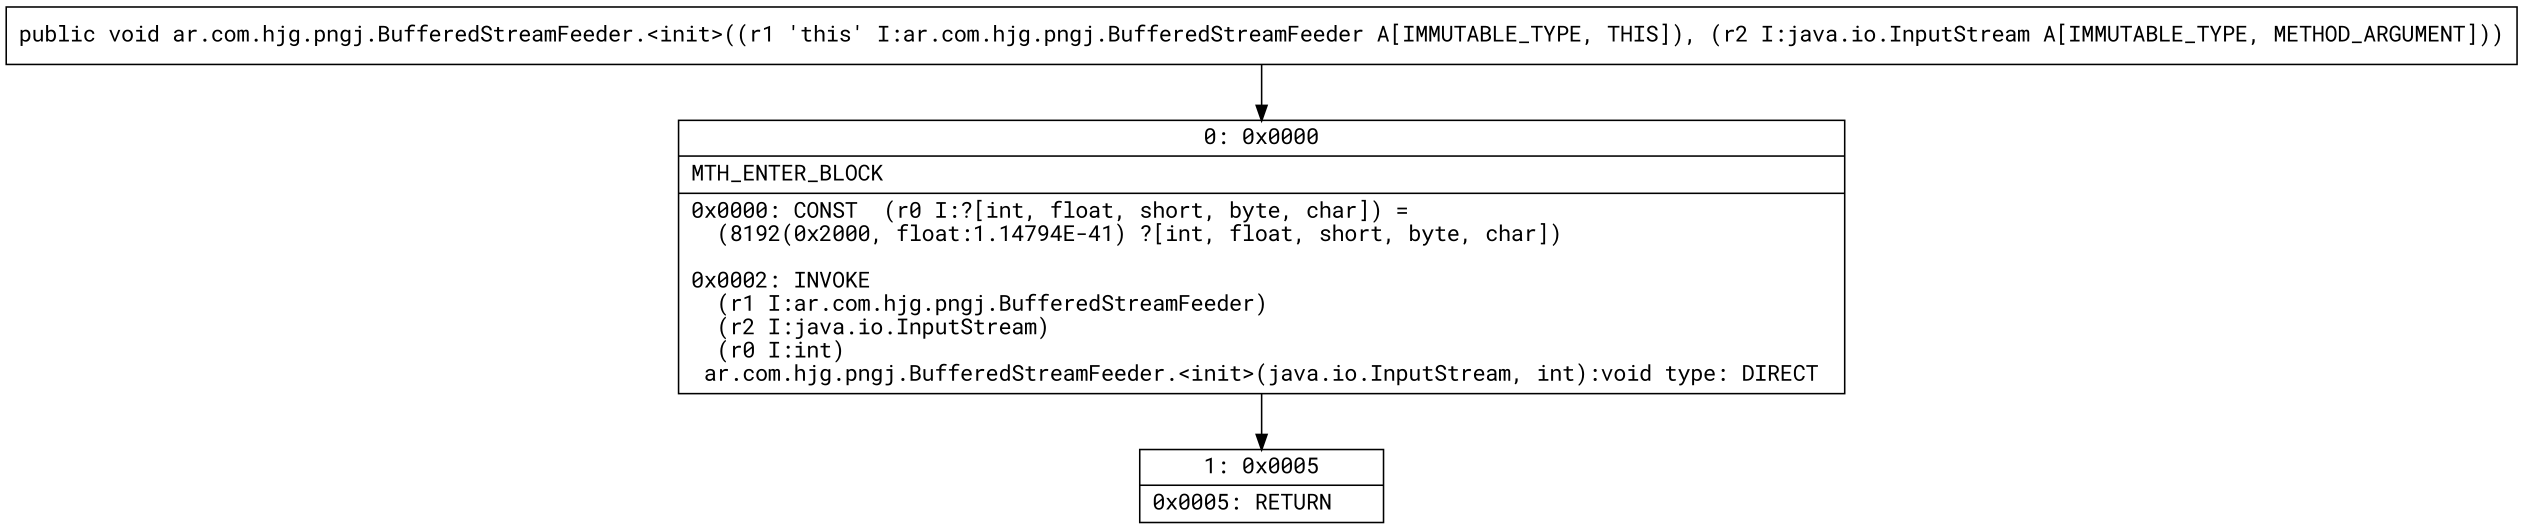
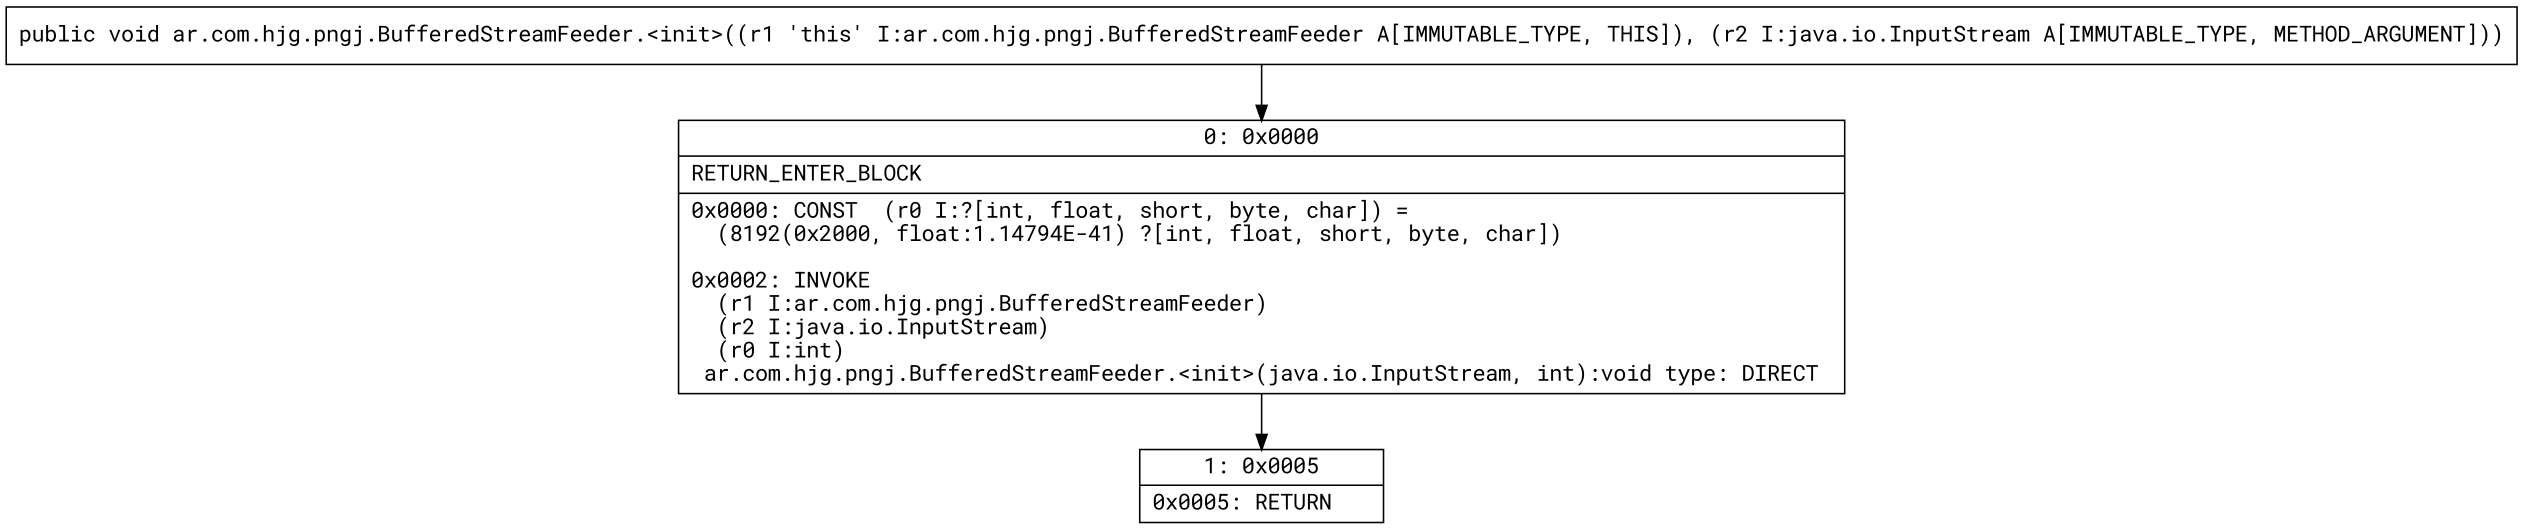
(787, 174) -> (807, 174)
